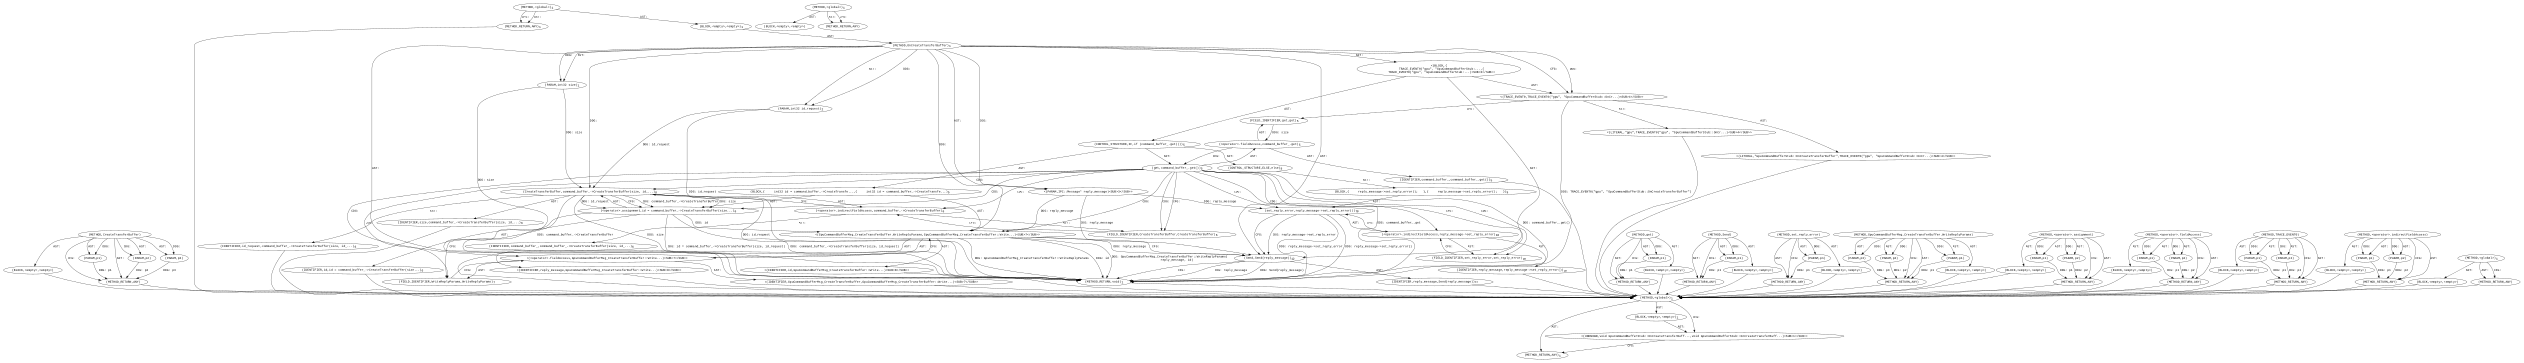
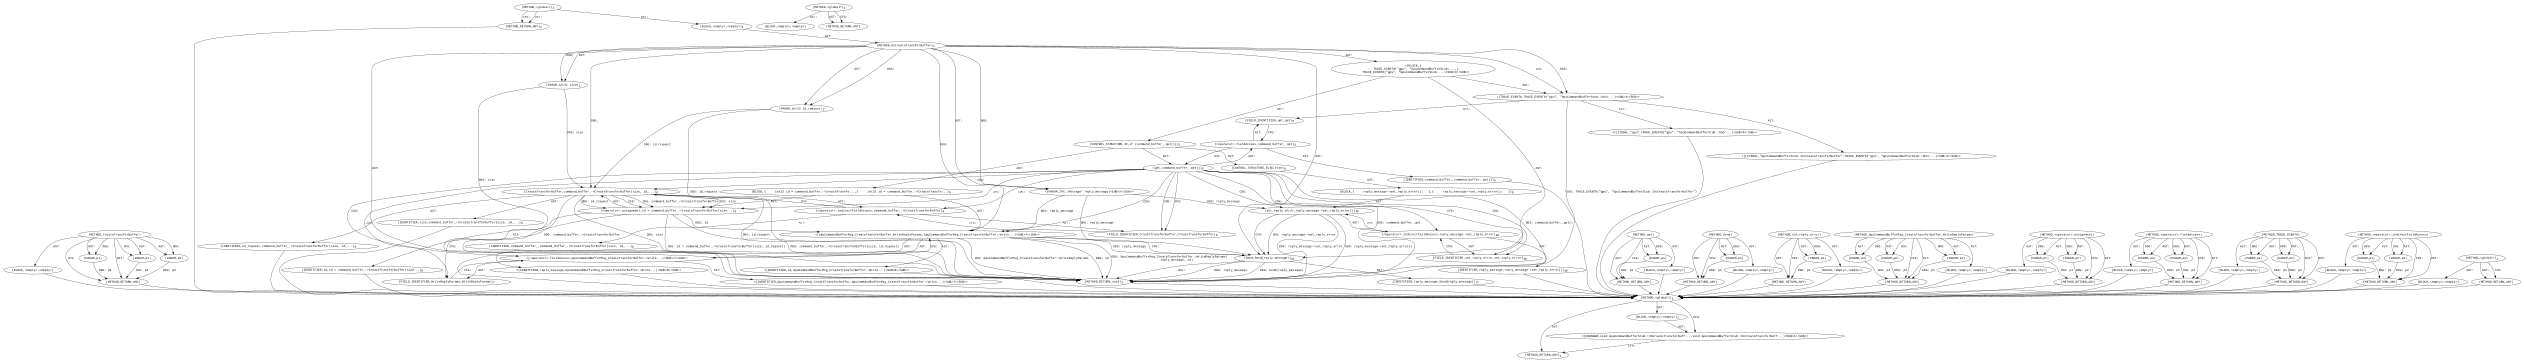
(1281, 133) -> (1273, 133)
